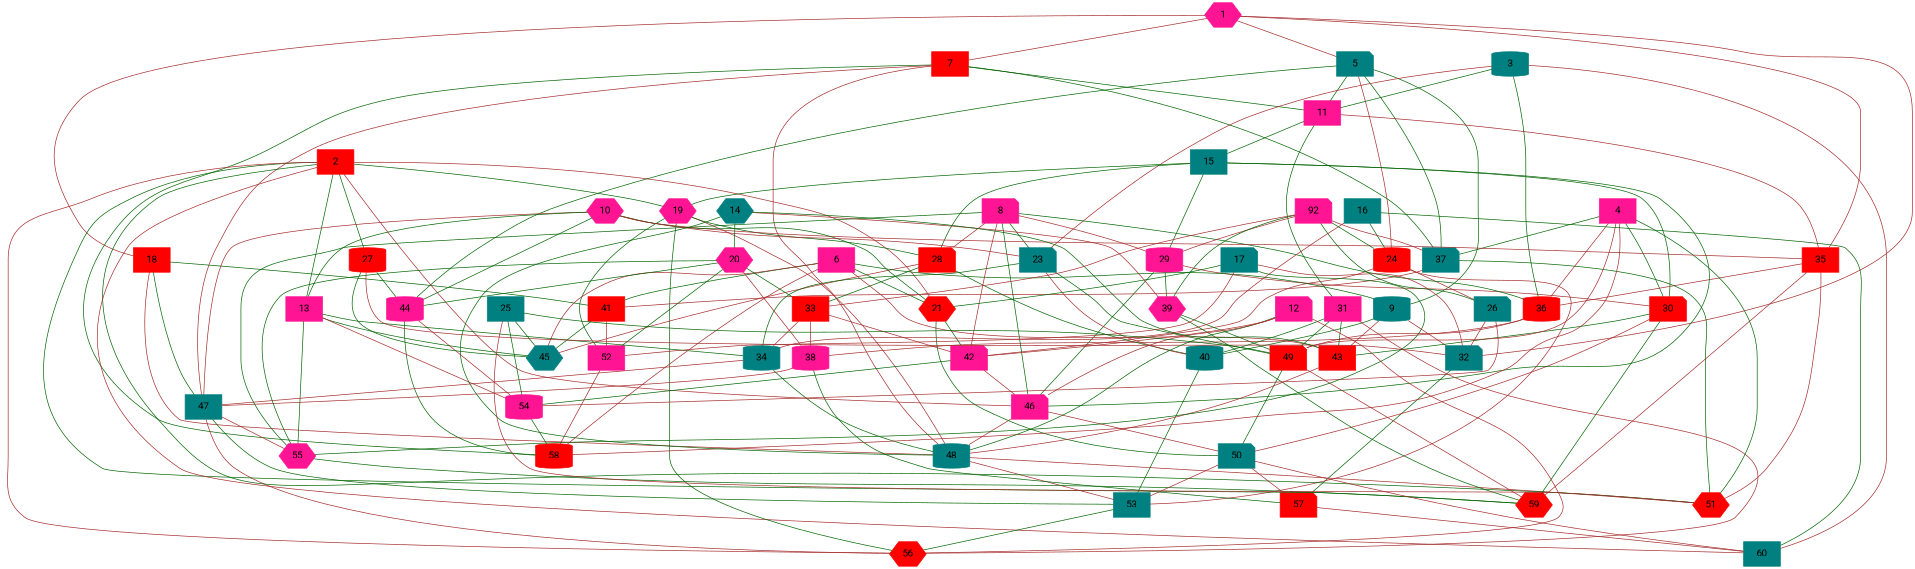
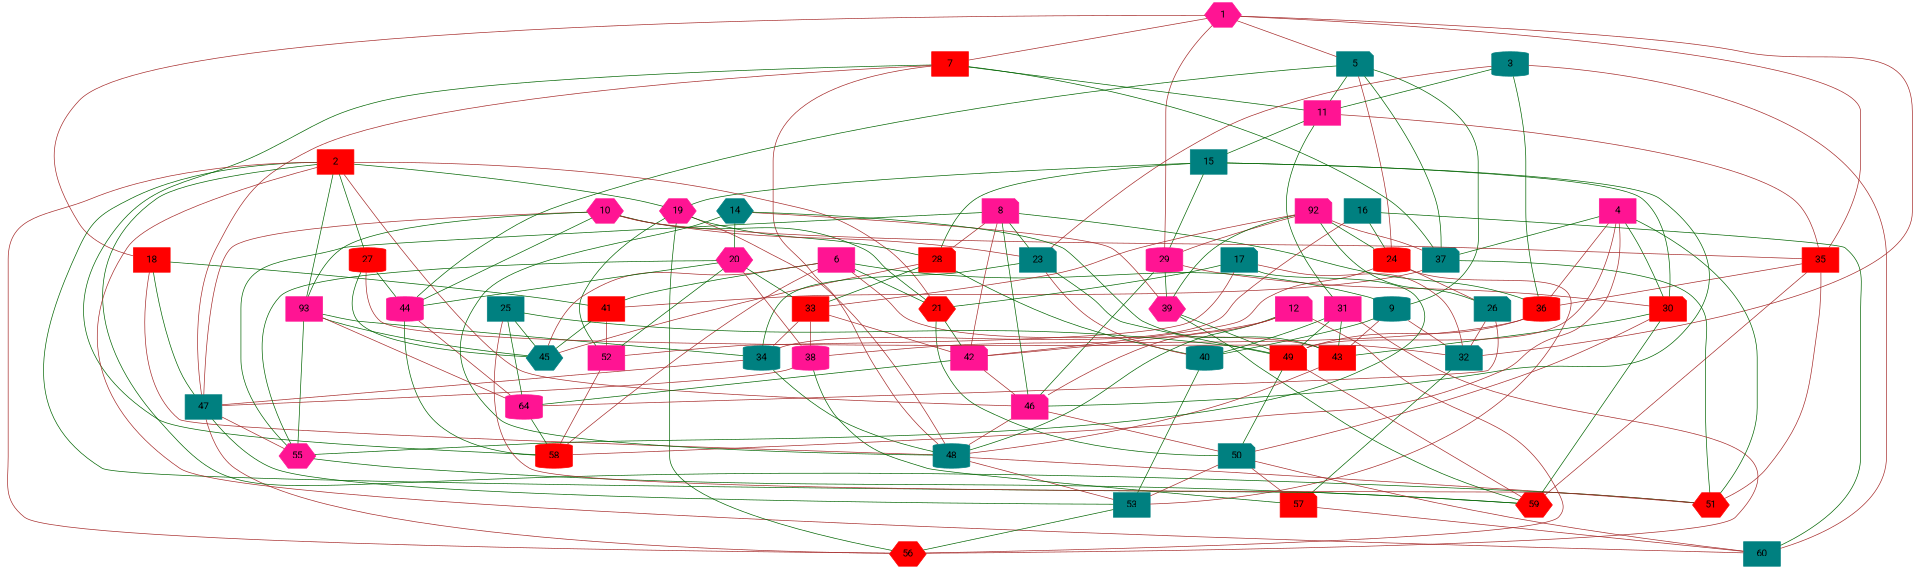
(1083, 232) -> (1166, 130)
(304, 309) -> (304, 309)
(524, 407) -> (524, 407)
